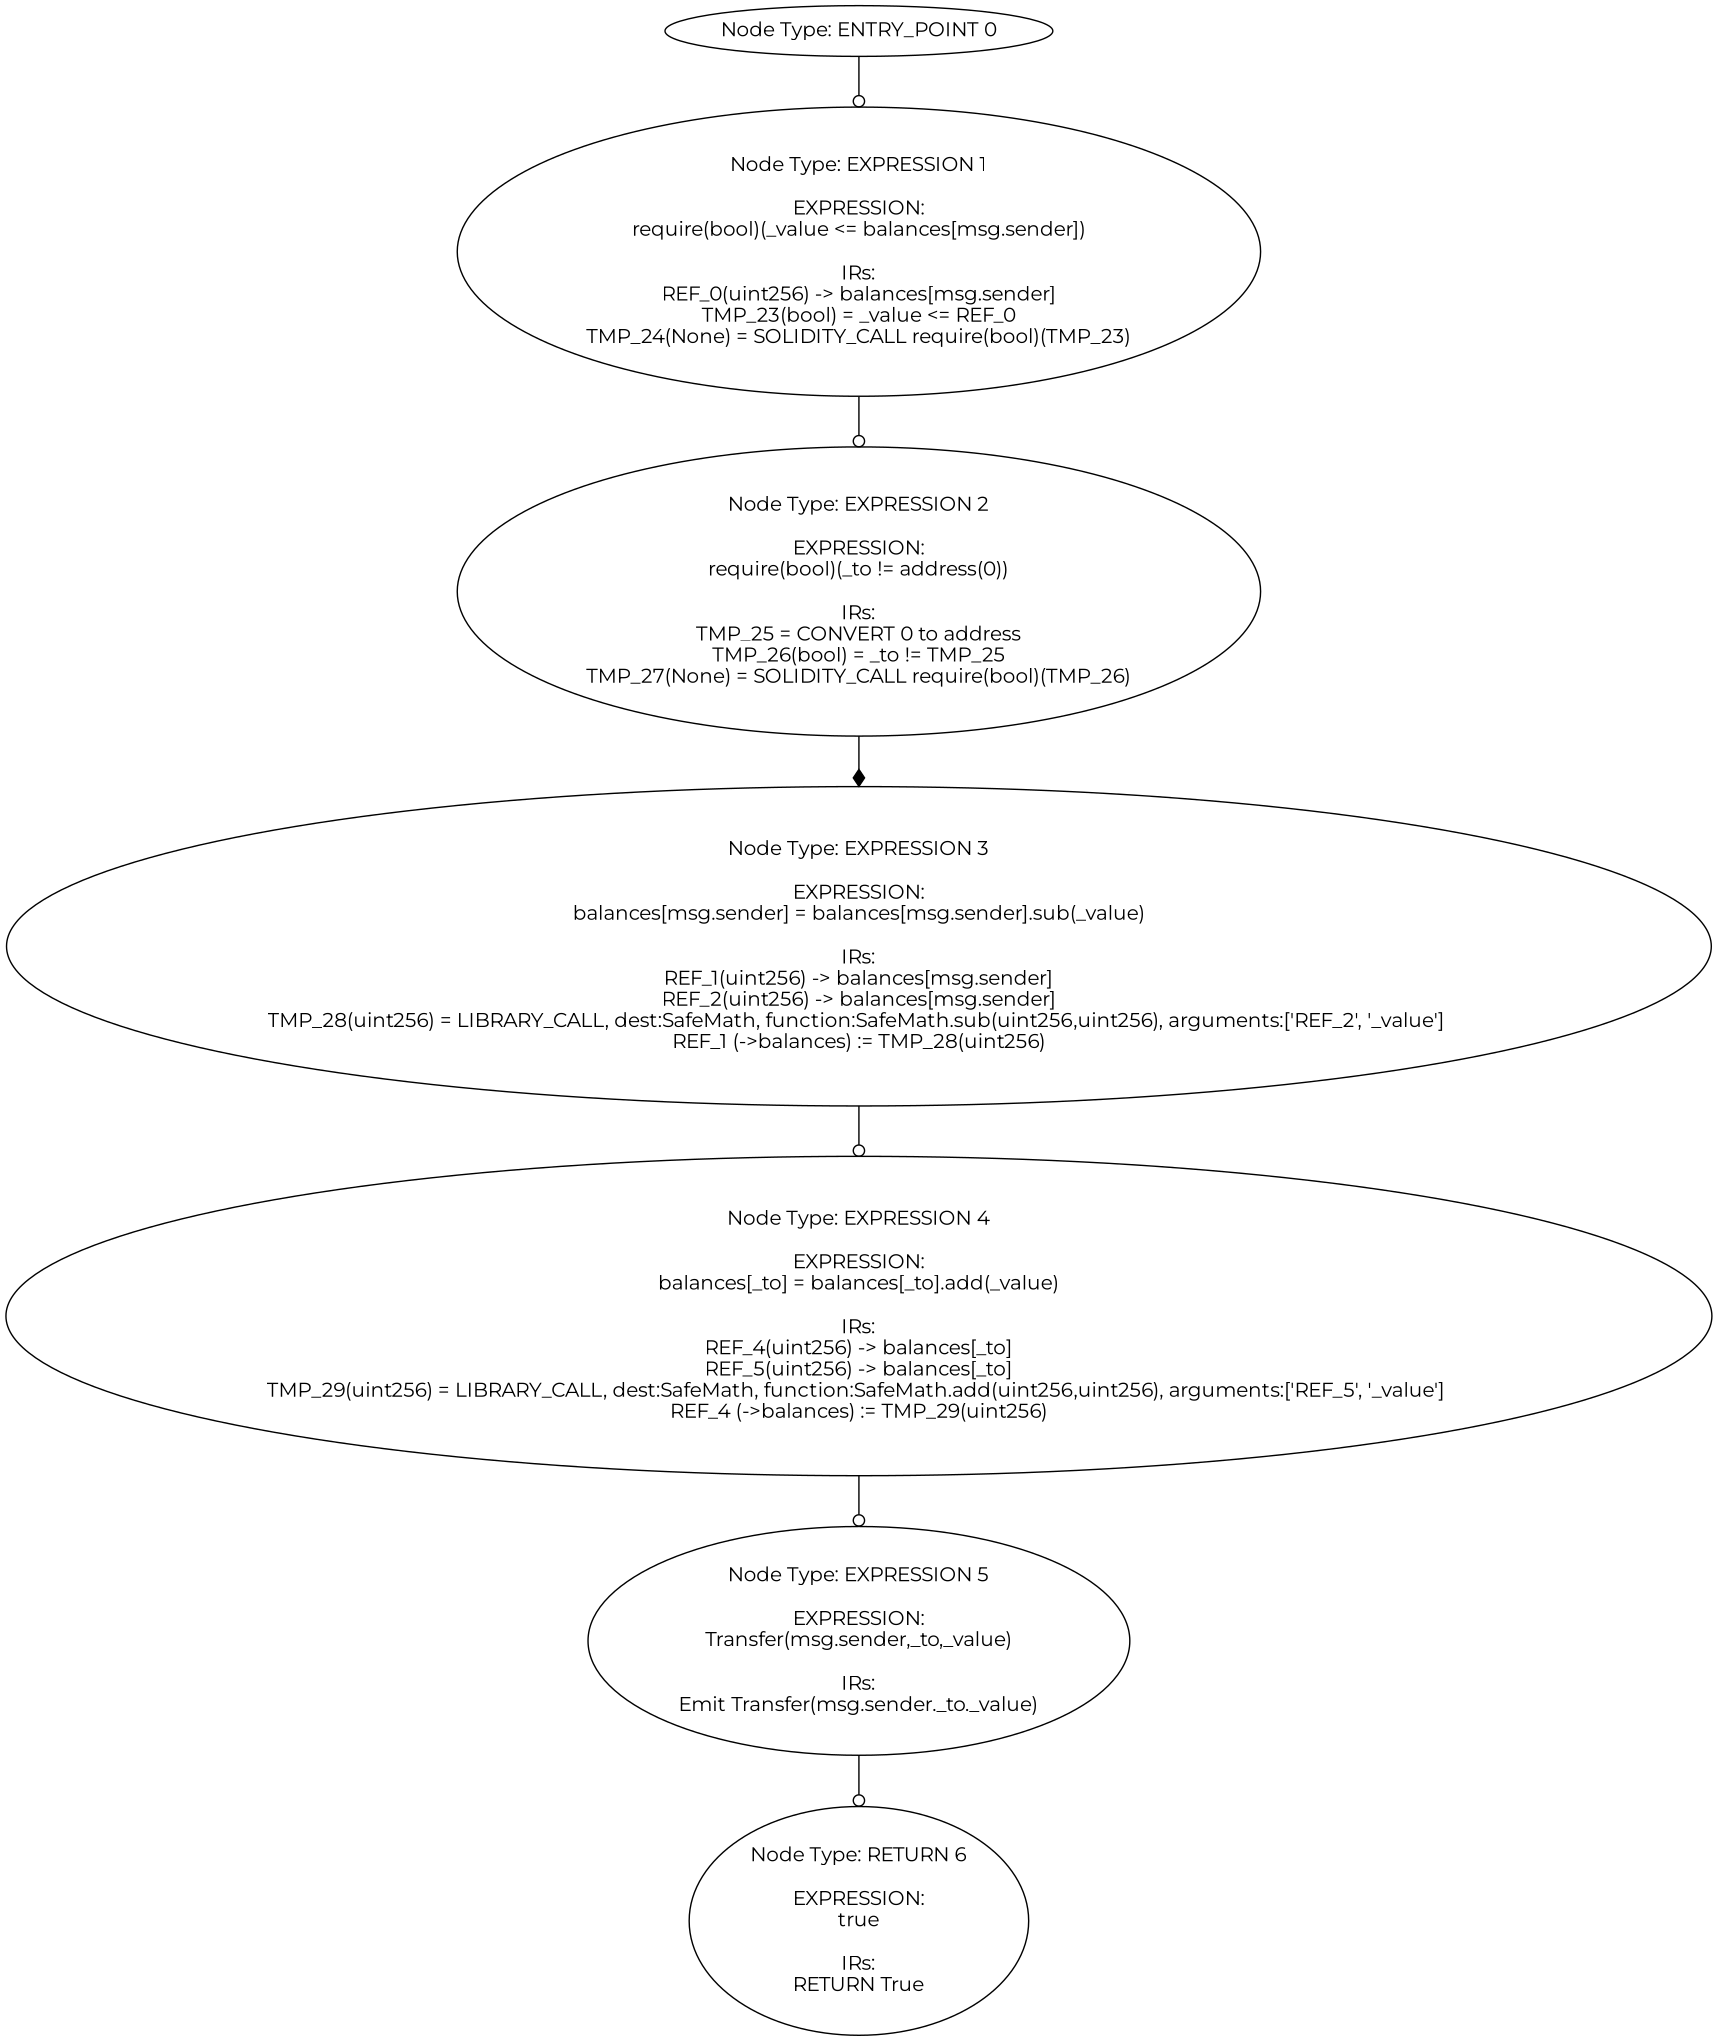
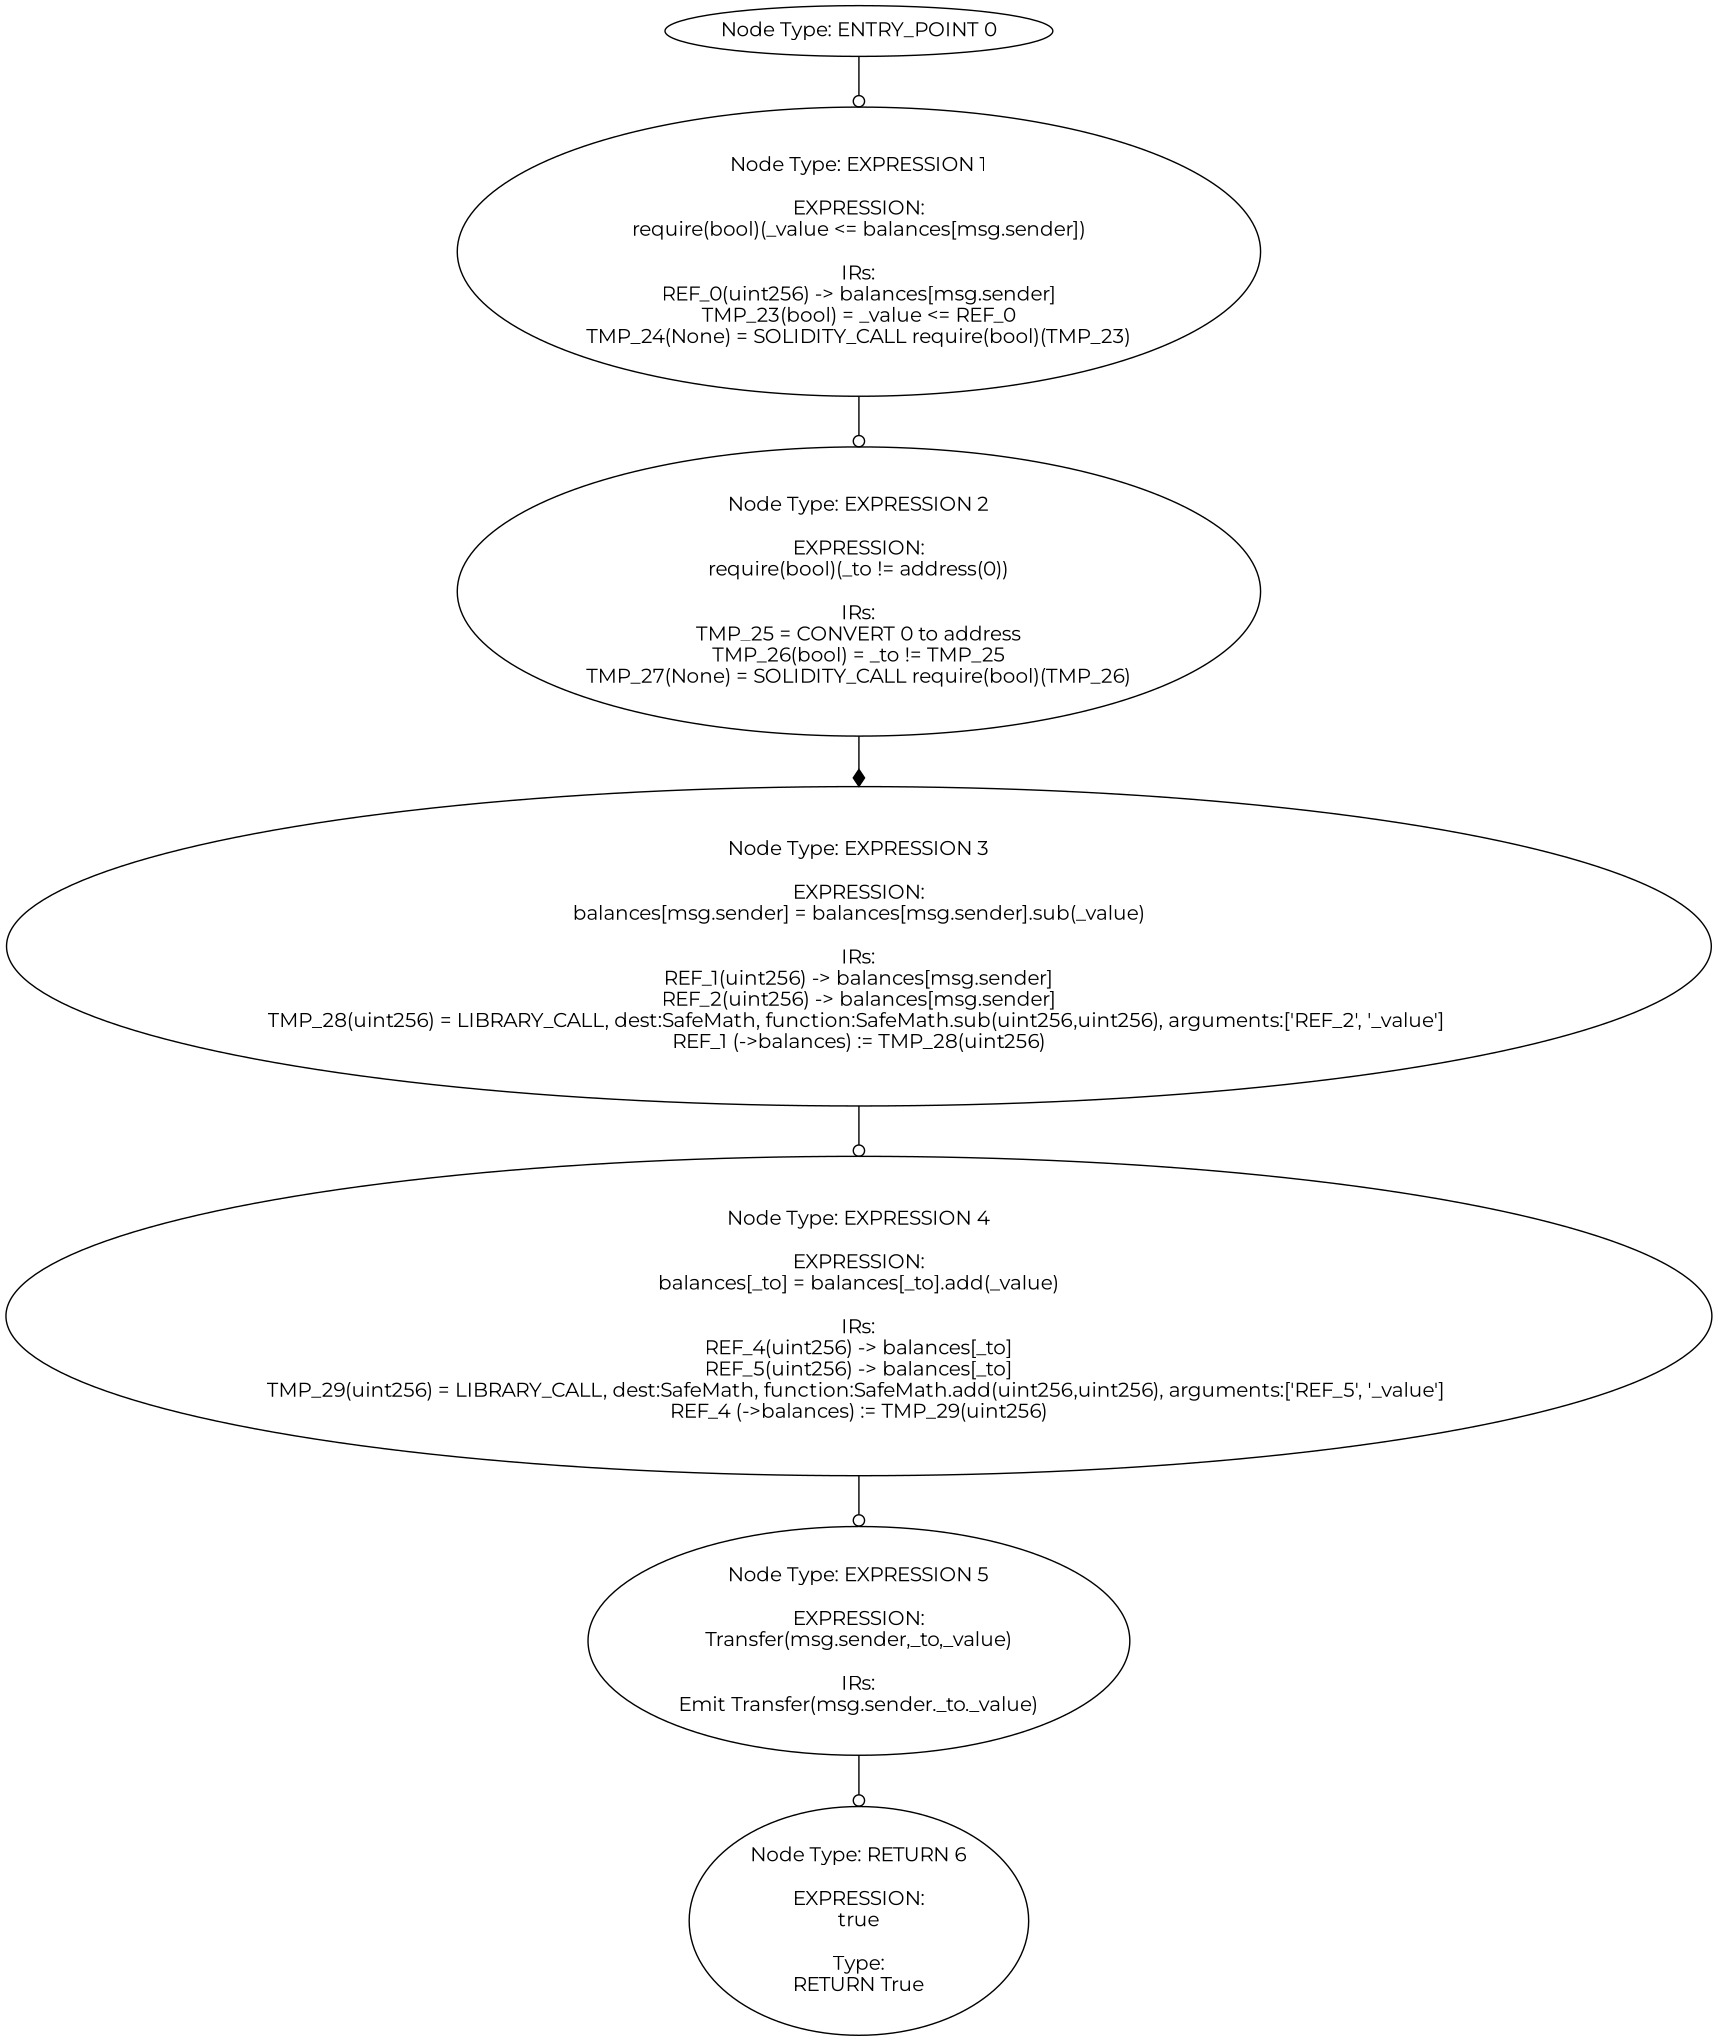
(859, 1921) -> (859, 1921)
